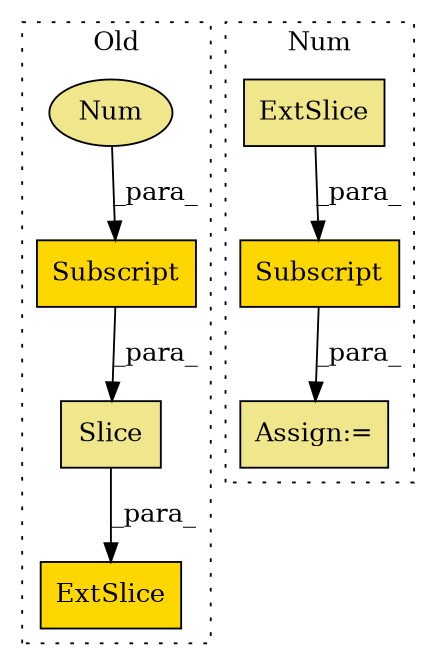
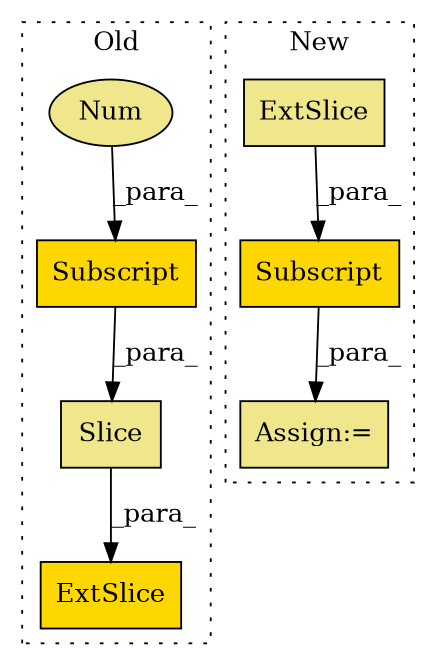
(320, 43) -> (320, 43)
